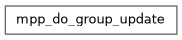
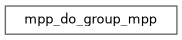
(91, 20) -> (91, 20)
